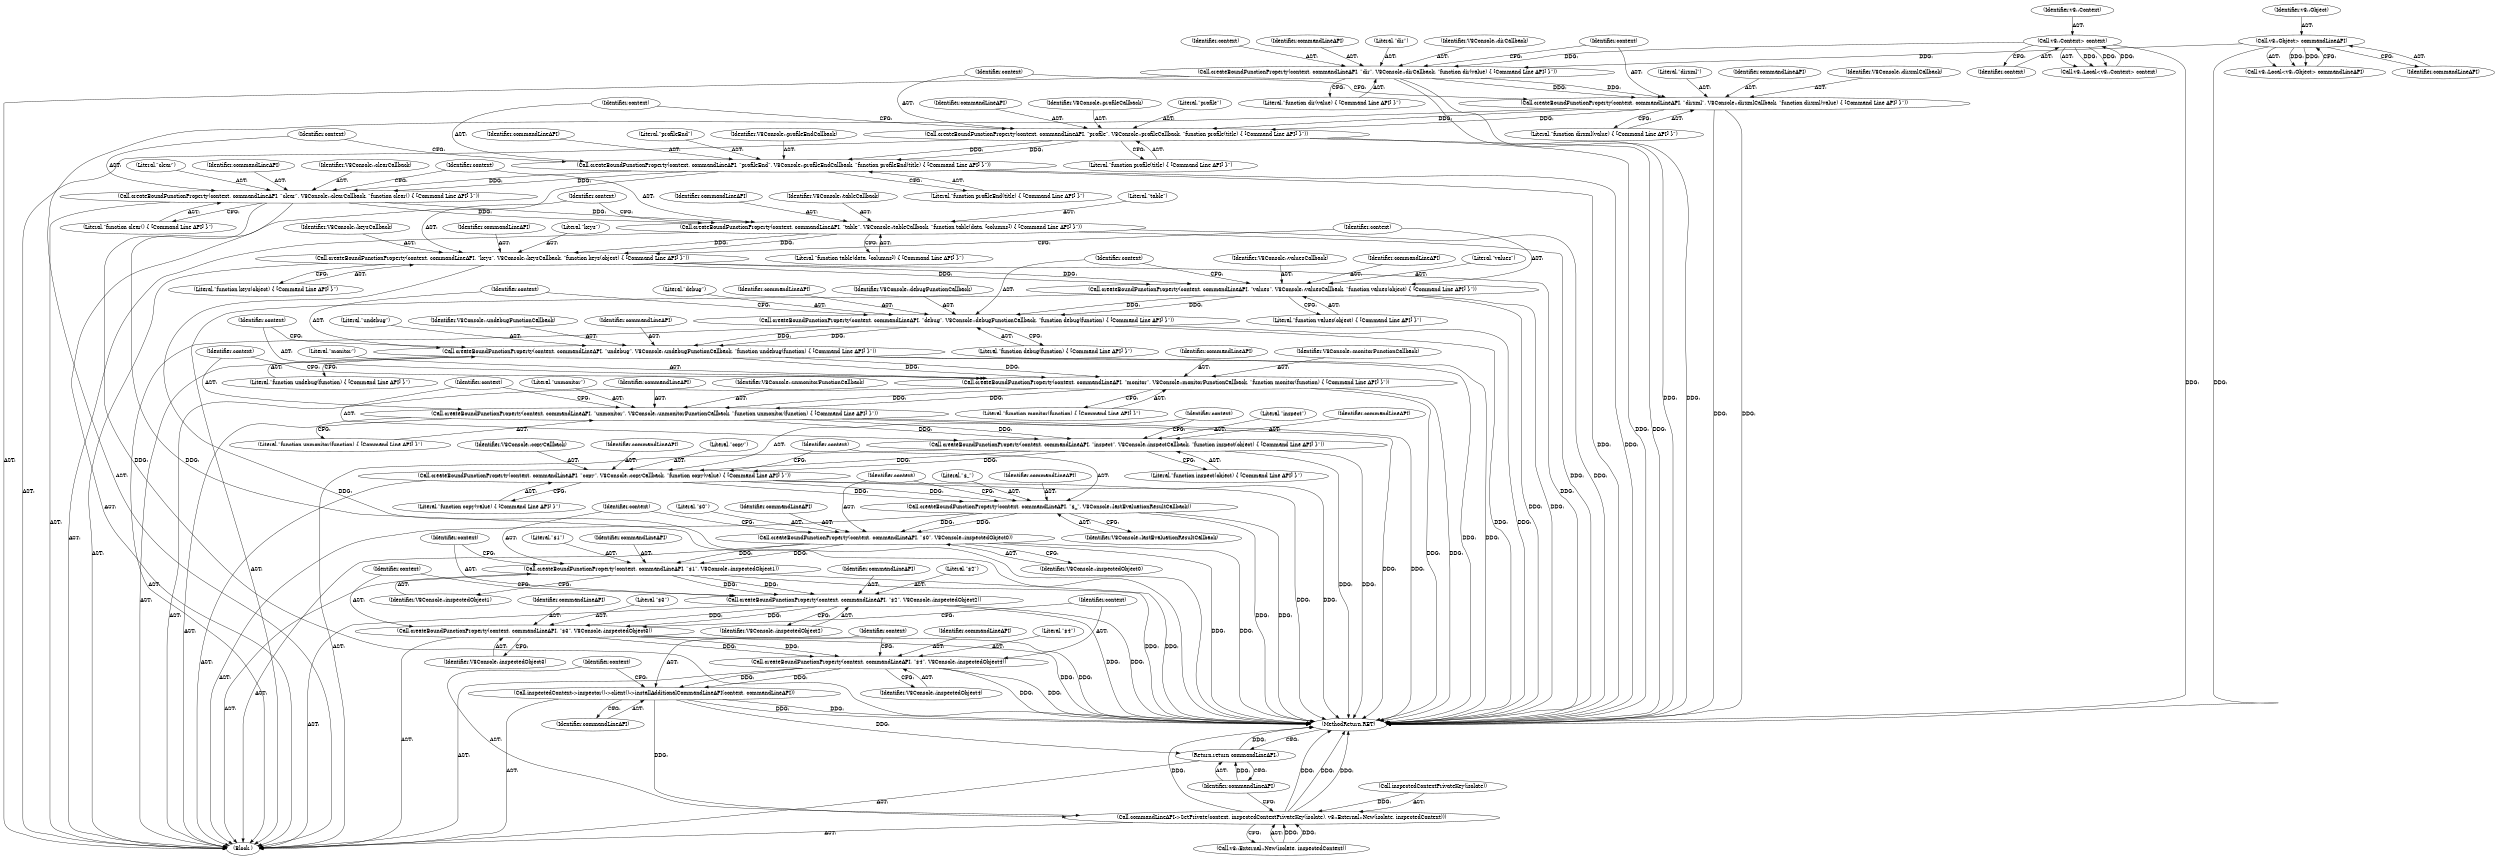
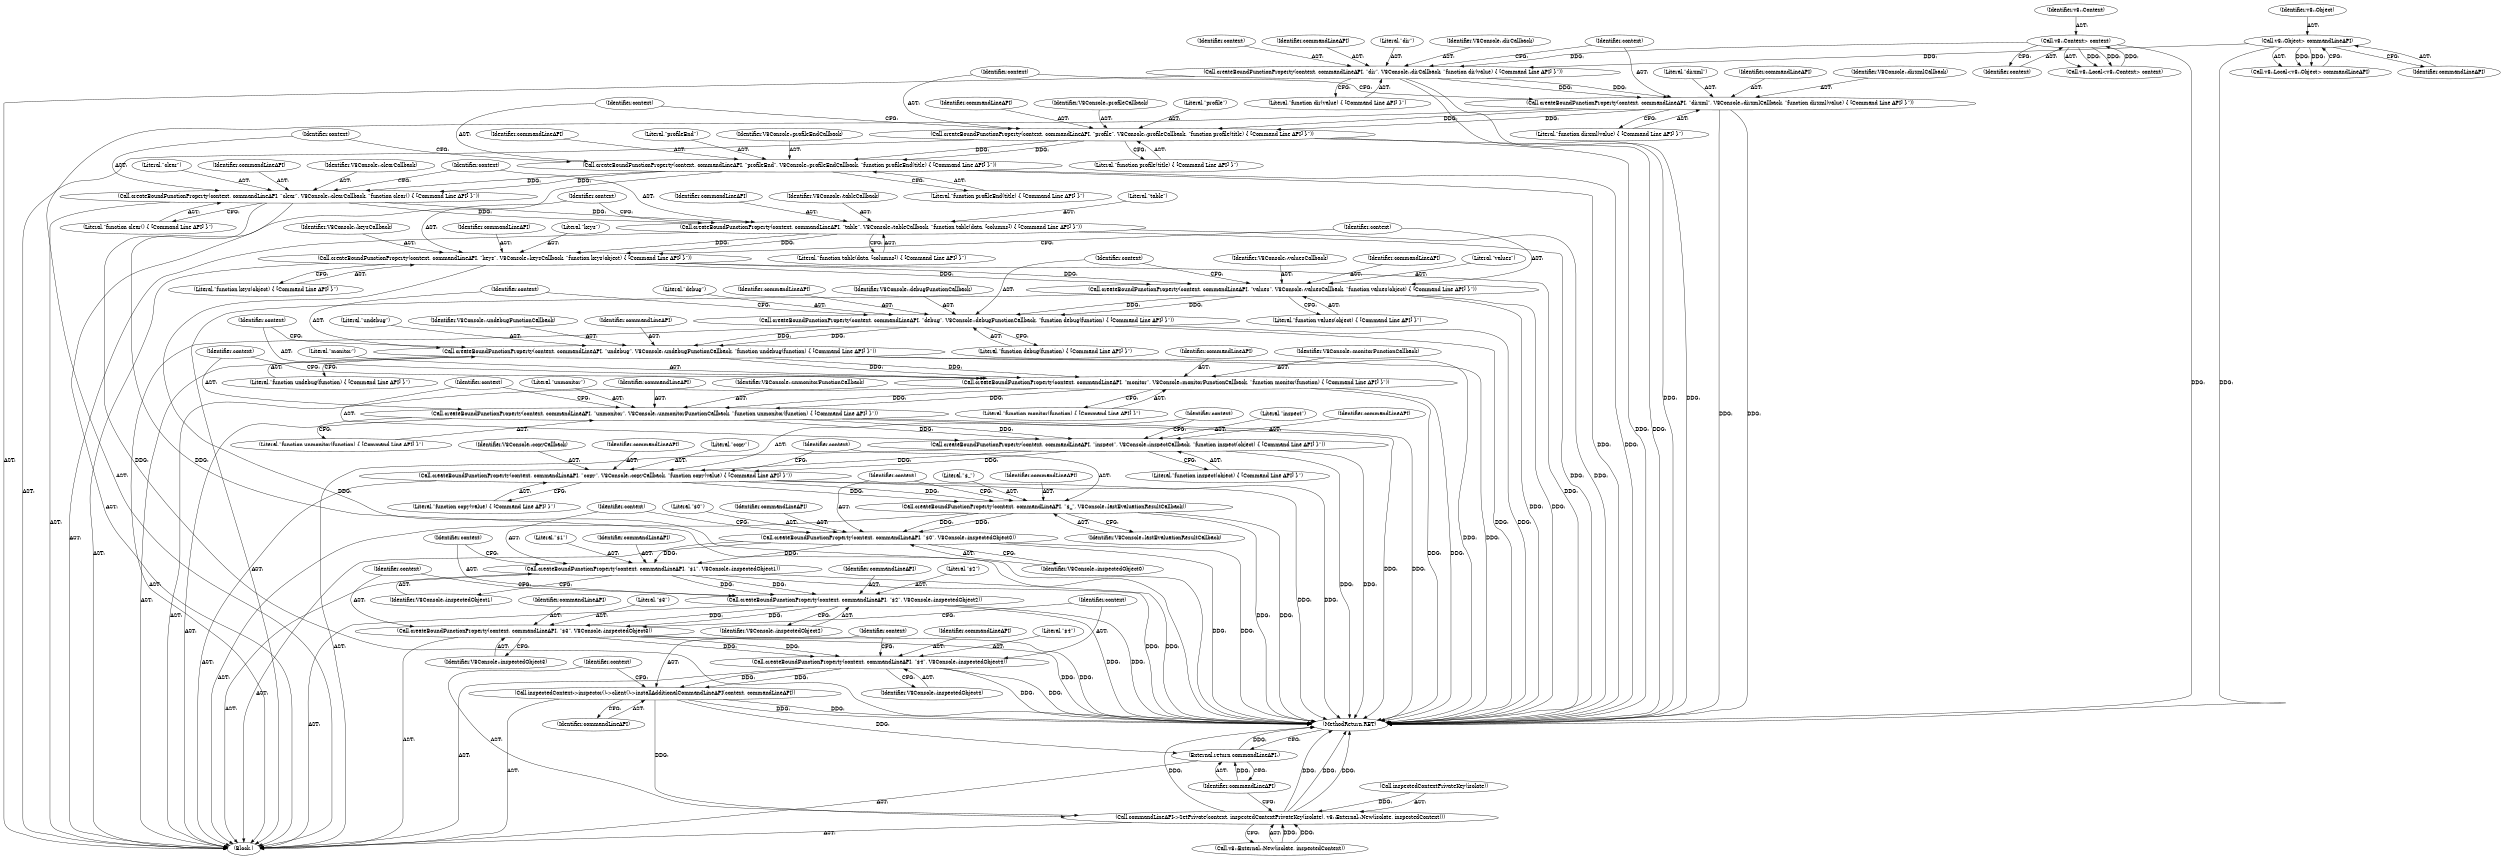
(1235, 756) -> (1234, 756)
